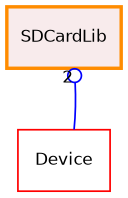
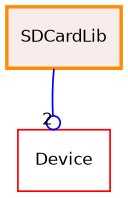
(75, 106) -> (53, 92)
